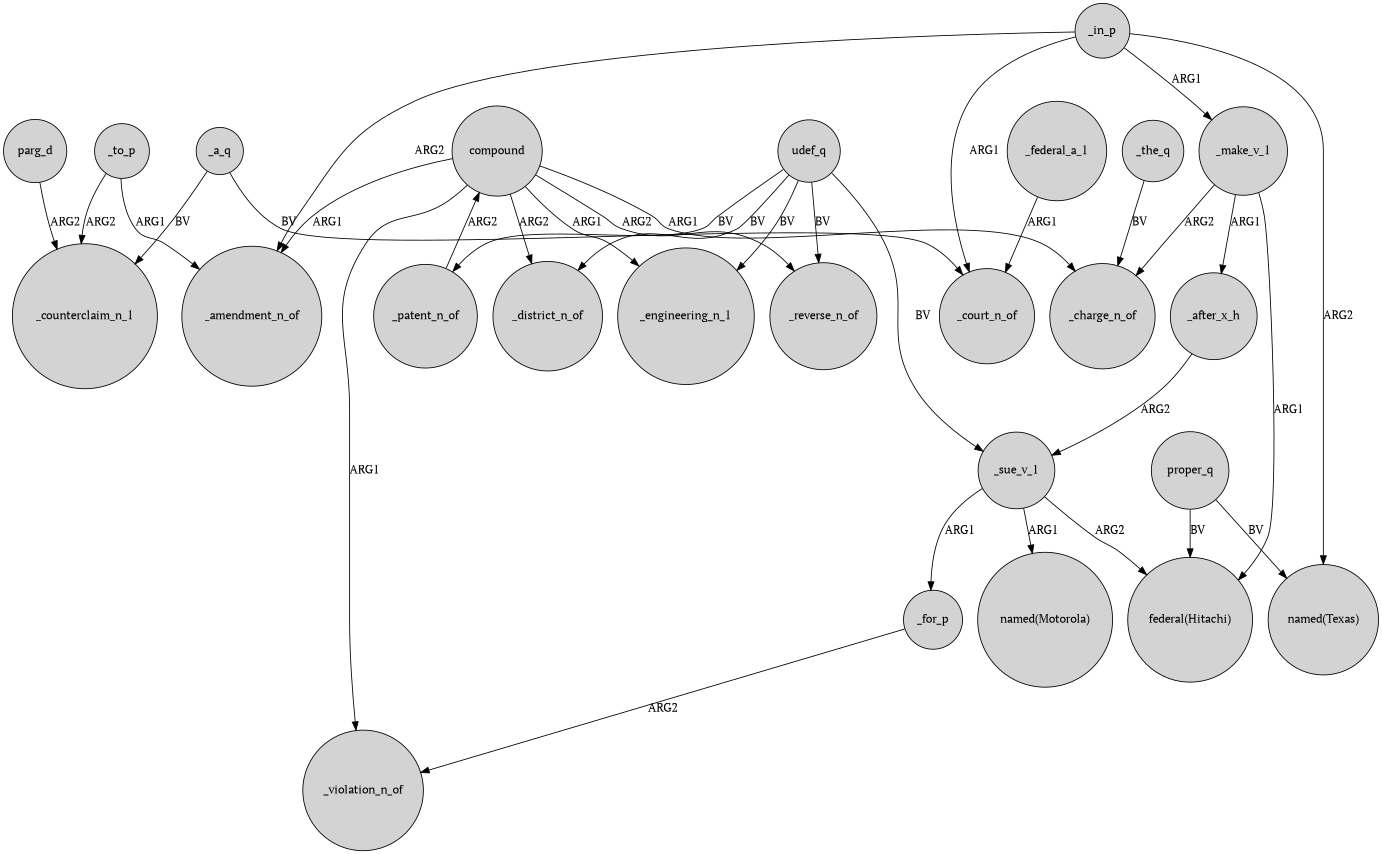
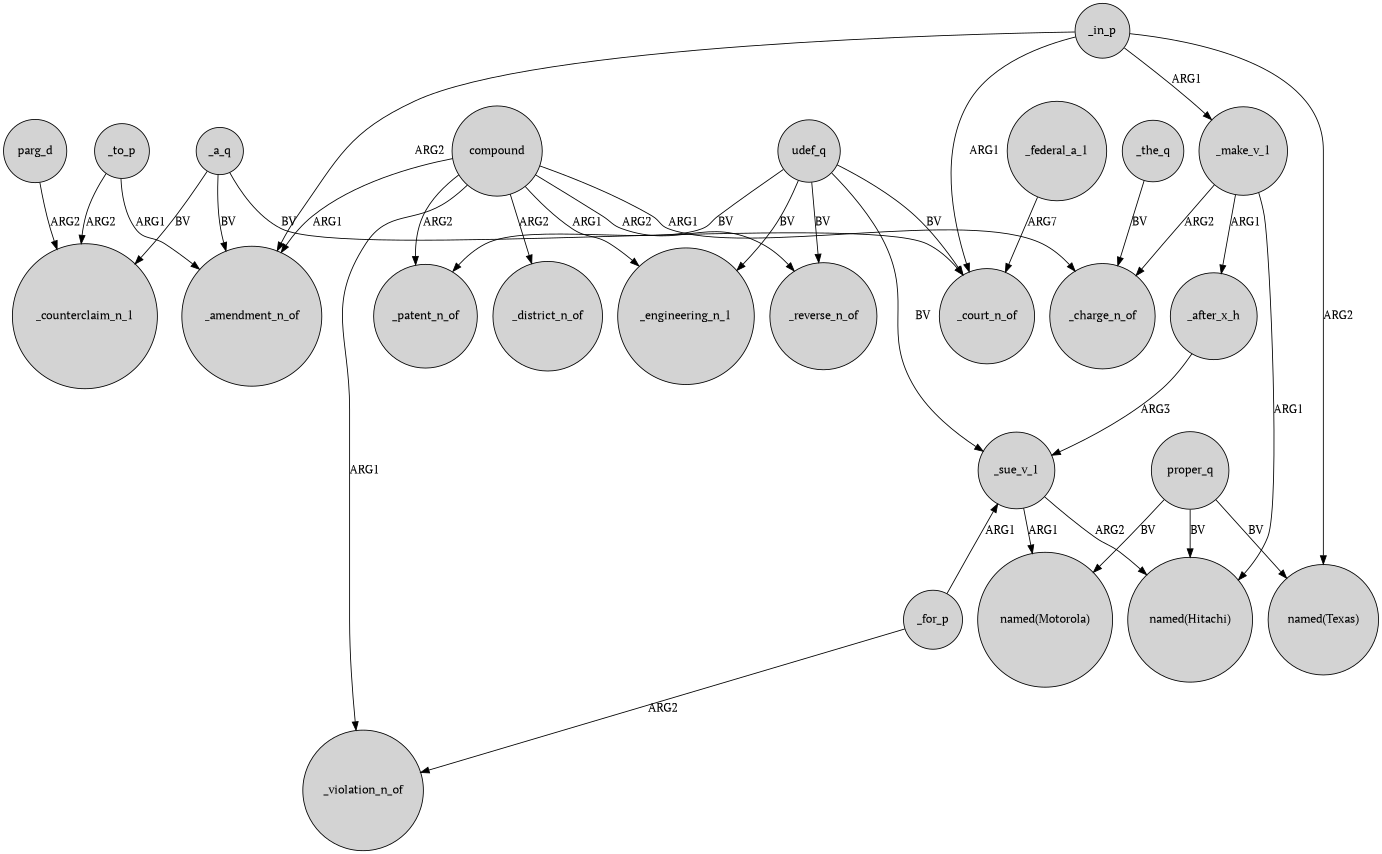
none -> (218, 209)
(1043, 222) -> (1043, 222)
(740, 227) -> (905, 207)
(461, 234) -> (430, 204)
(1156, 410) -> (1156, 410)
(943, 528) -> (970, 552)
none -> (1132, 533)
(1190, 620) -> (1190, 620)
